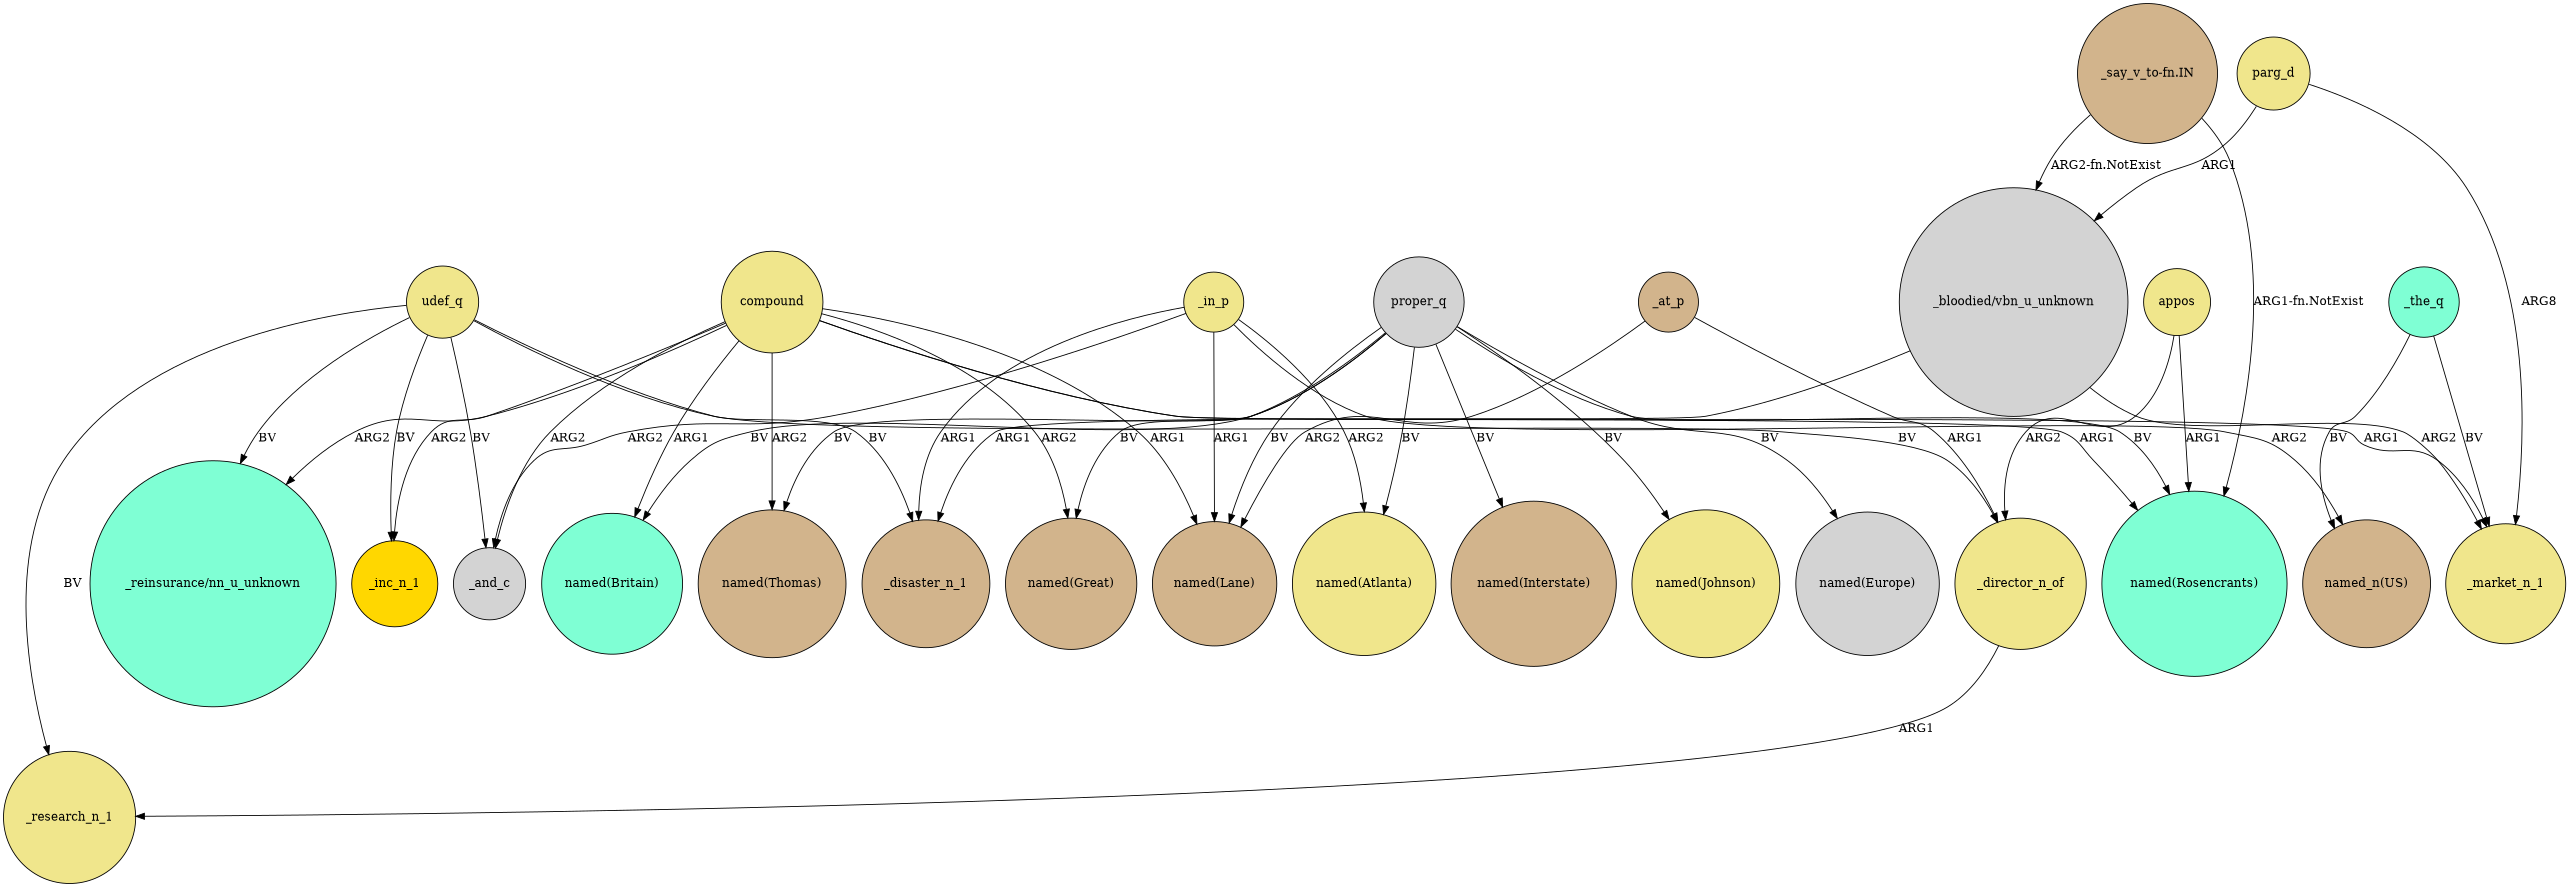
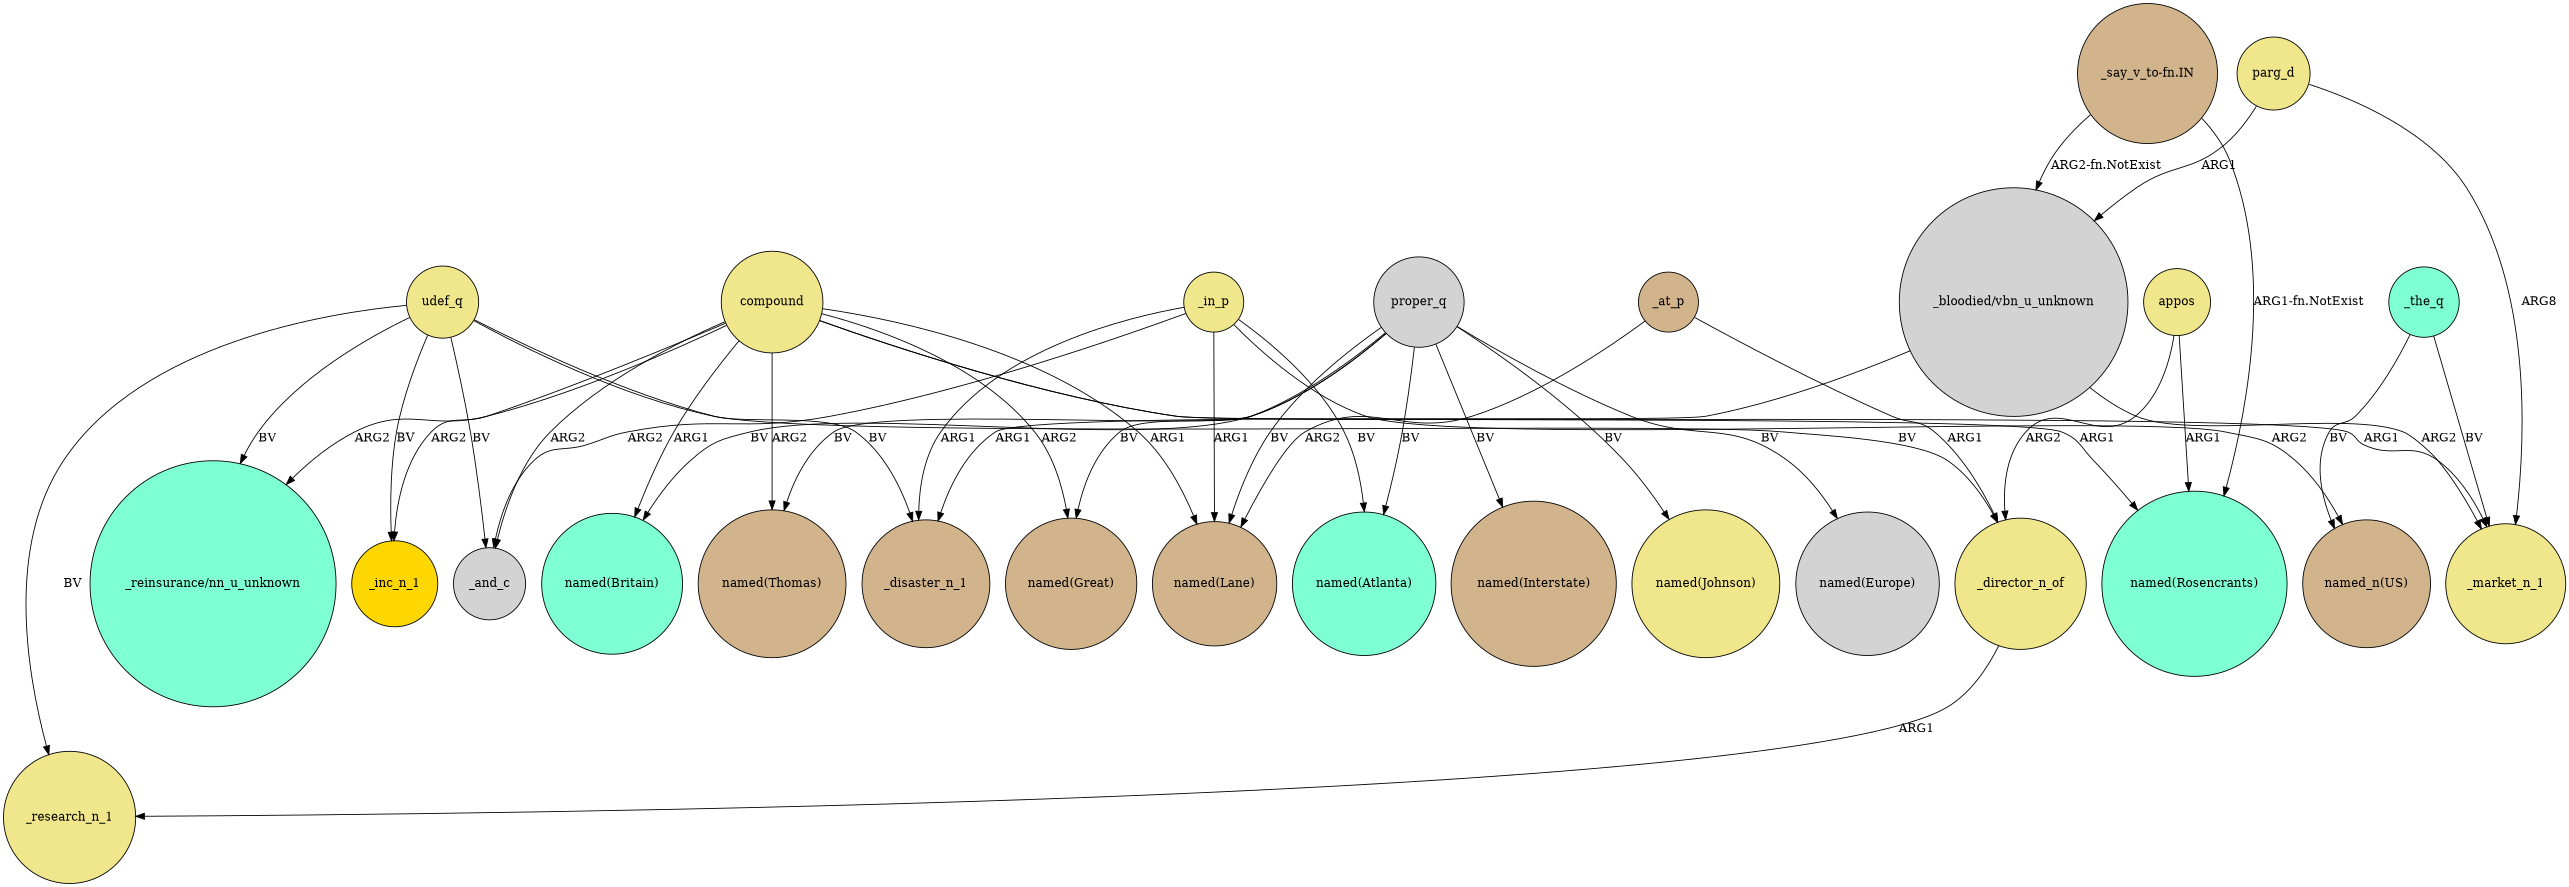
(1814, 419) -> none
(1366, 438) -> (1366, 438)
(1364, 584) -> (1364, 584)
